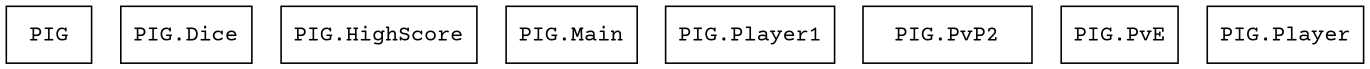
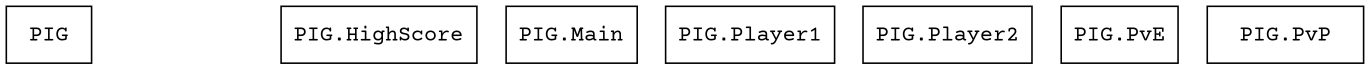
(186, 35) -> none
(948, 35) -> (948, 35)
(1285, 35) -> (1285, 35)
